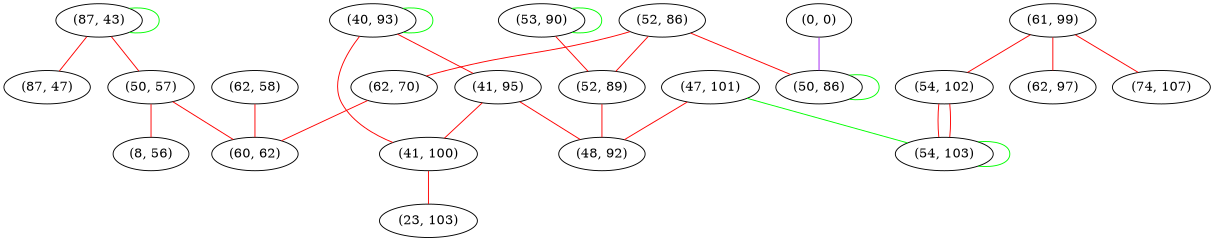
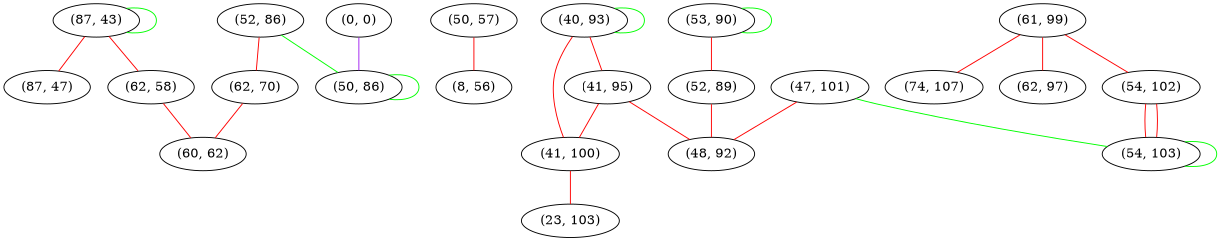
(125, 54) -> (124, 54)
(632, 54) -> none
(741, 54) -> (310, 54)
(203, 121) -> none
